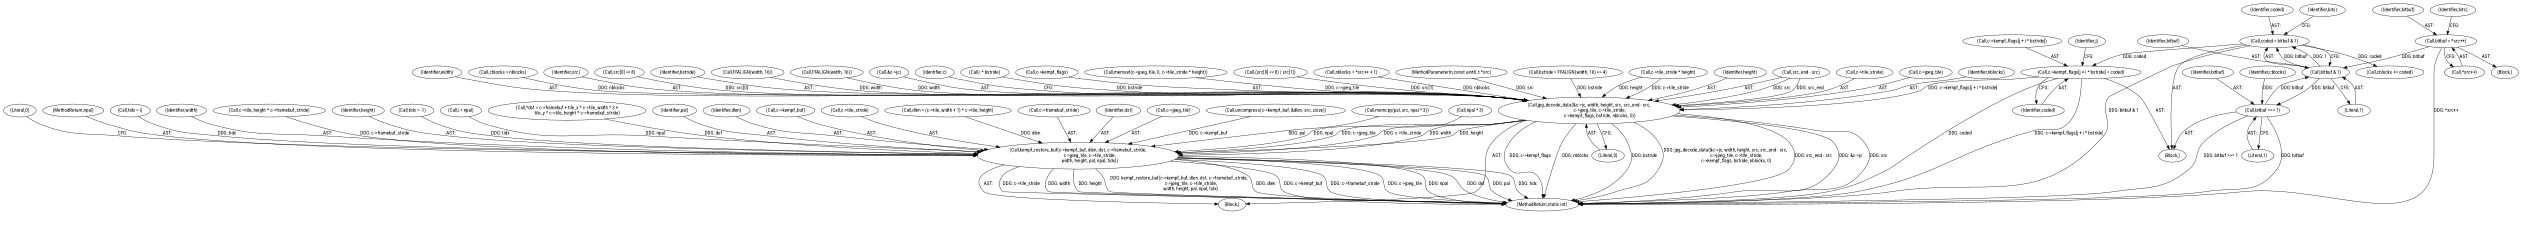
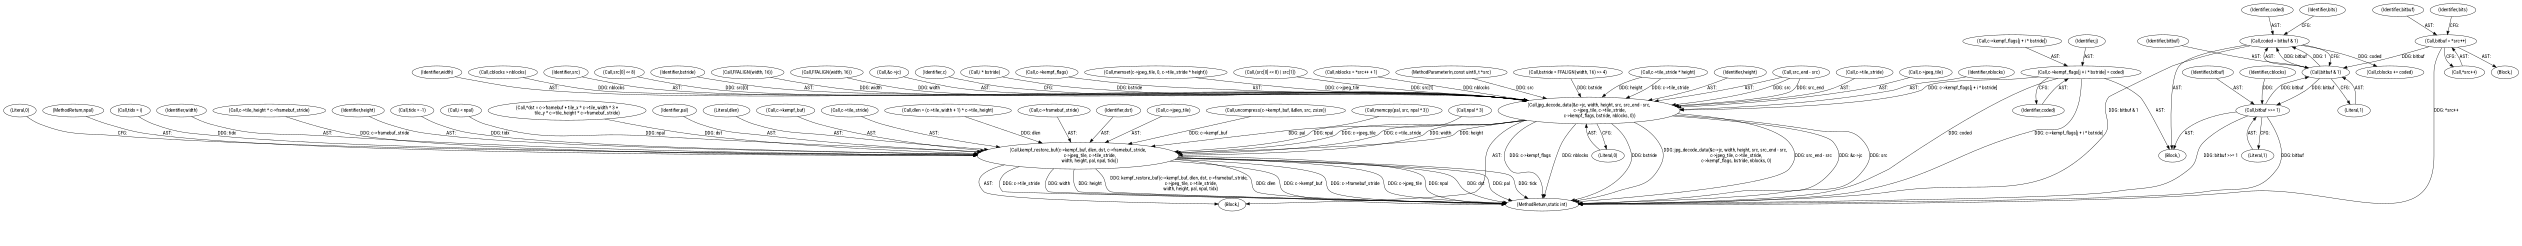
(2168, 50) -> none
(2090, 57) -> (2090, 57)
(727, 111) -> (727, 111)
